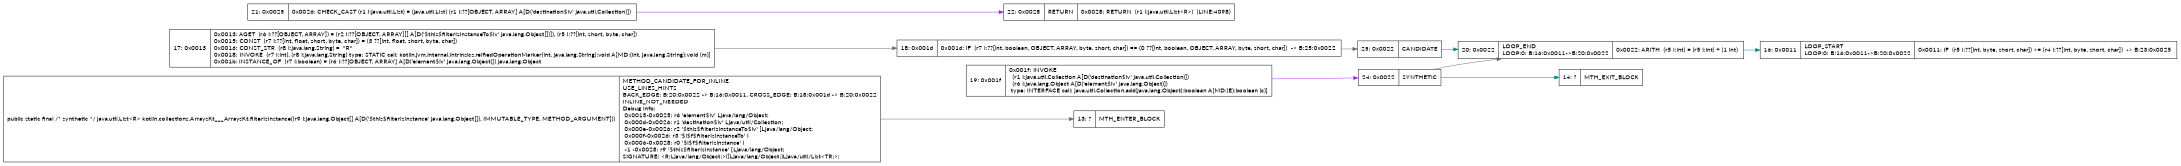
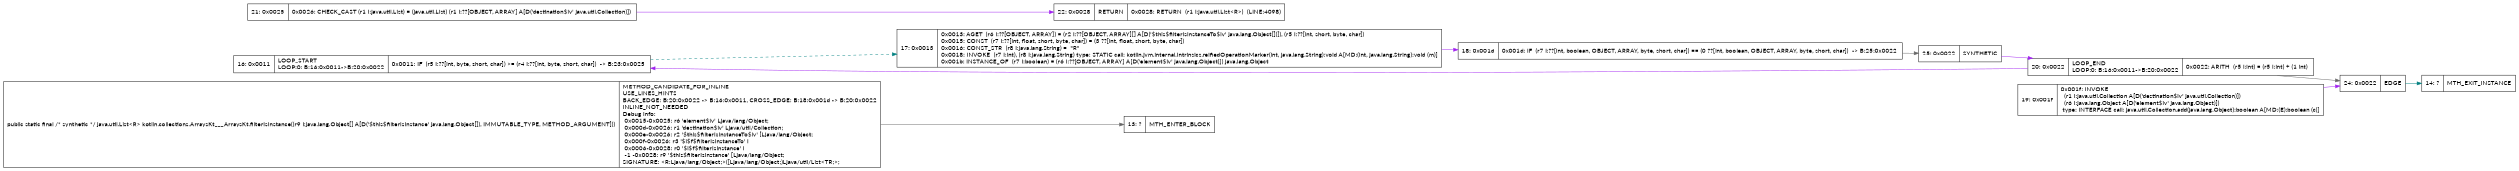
(803, 48) -> (1448, 50)
(1420, 49) -> (1980, 53)
(1448, 49) -> (2015, 57)
(1750, 50) -> (1342, 73)
none -> (771, 57)
(1465, 64) -> (2306, 78)
(1420, 77) -> (2393, 83)
(1612, 77) -> (2479, 83)
